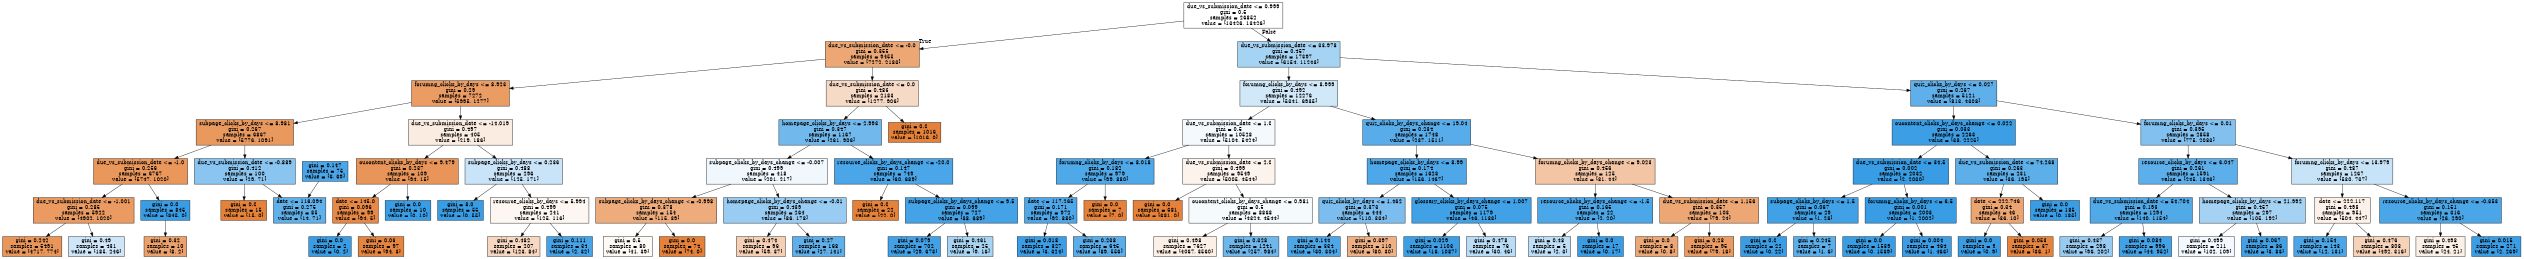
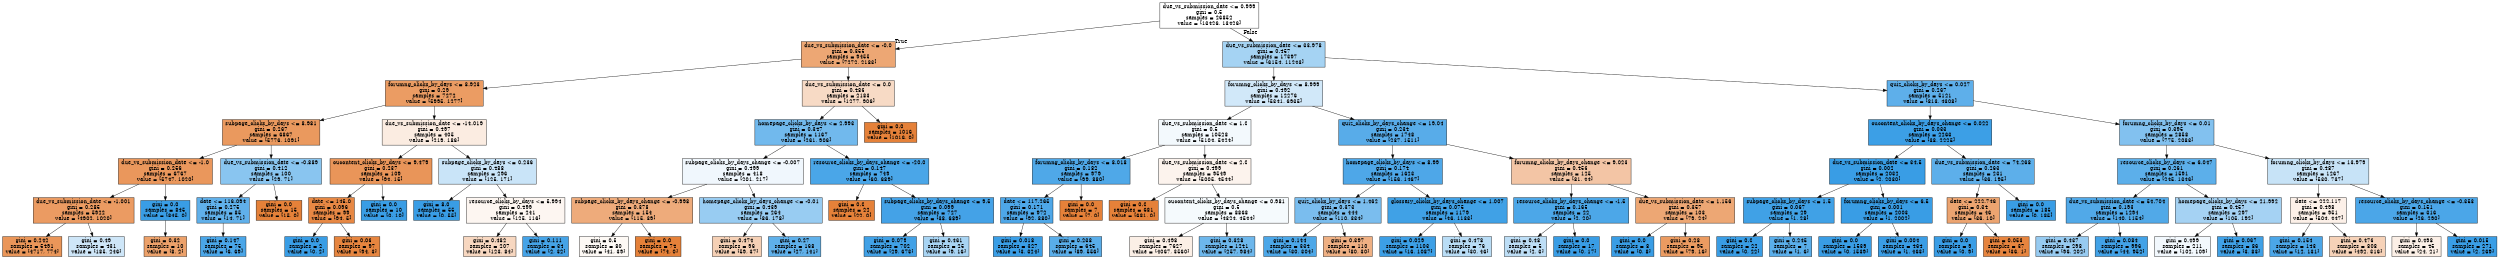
(314, 188) -> (223, 228)
(1657, 247) -> (1633, 247)
